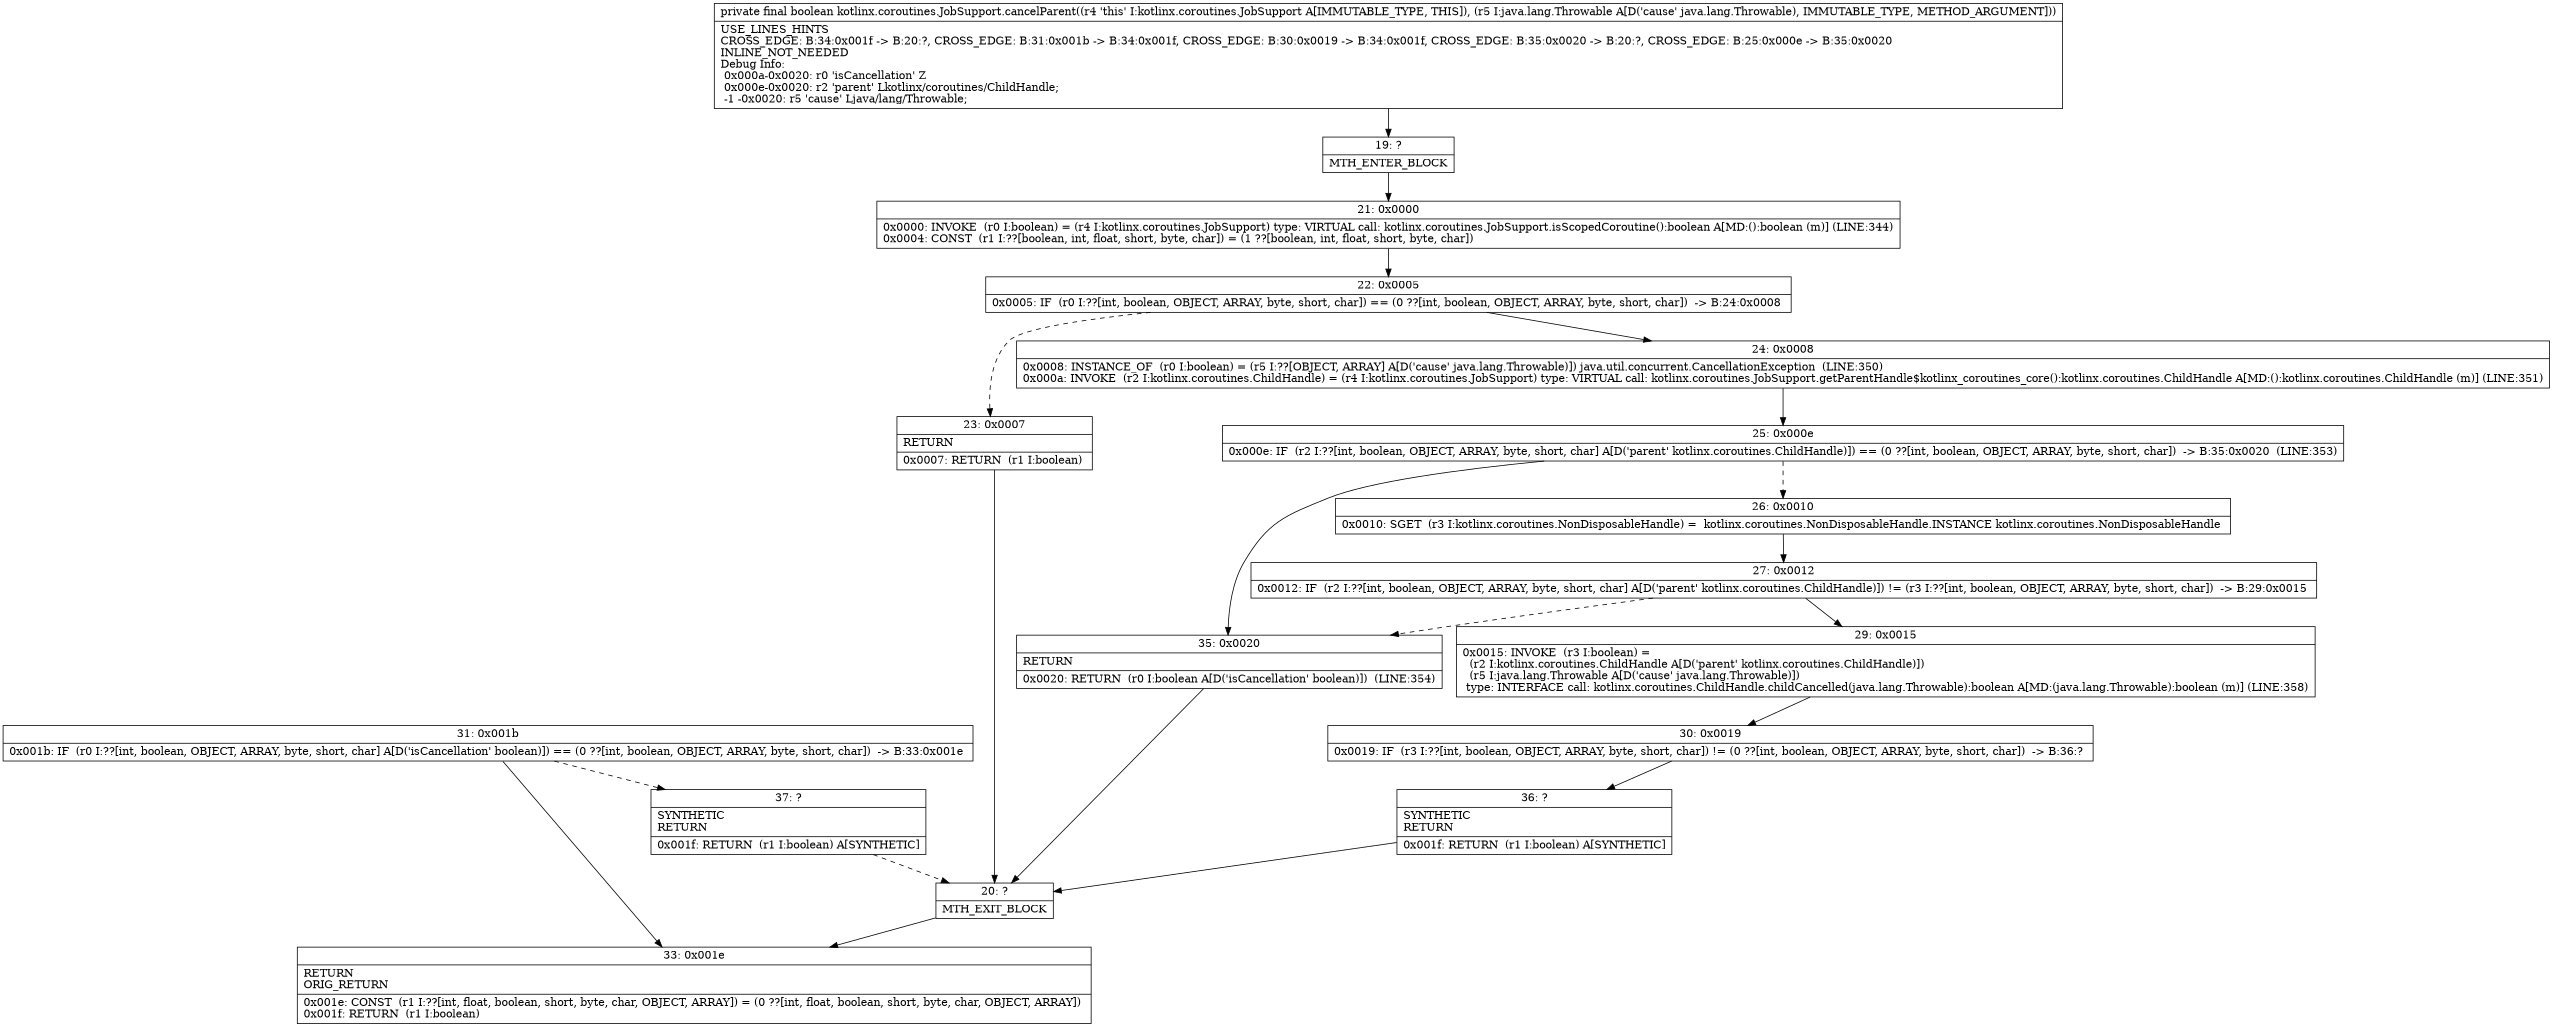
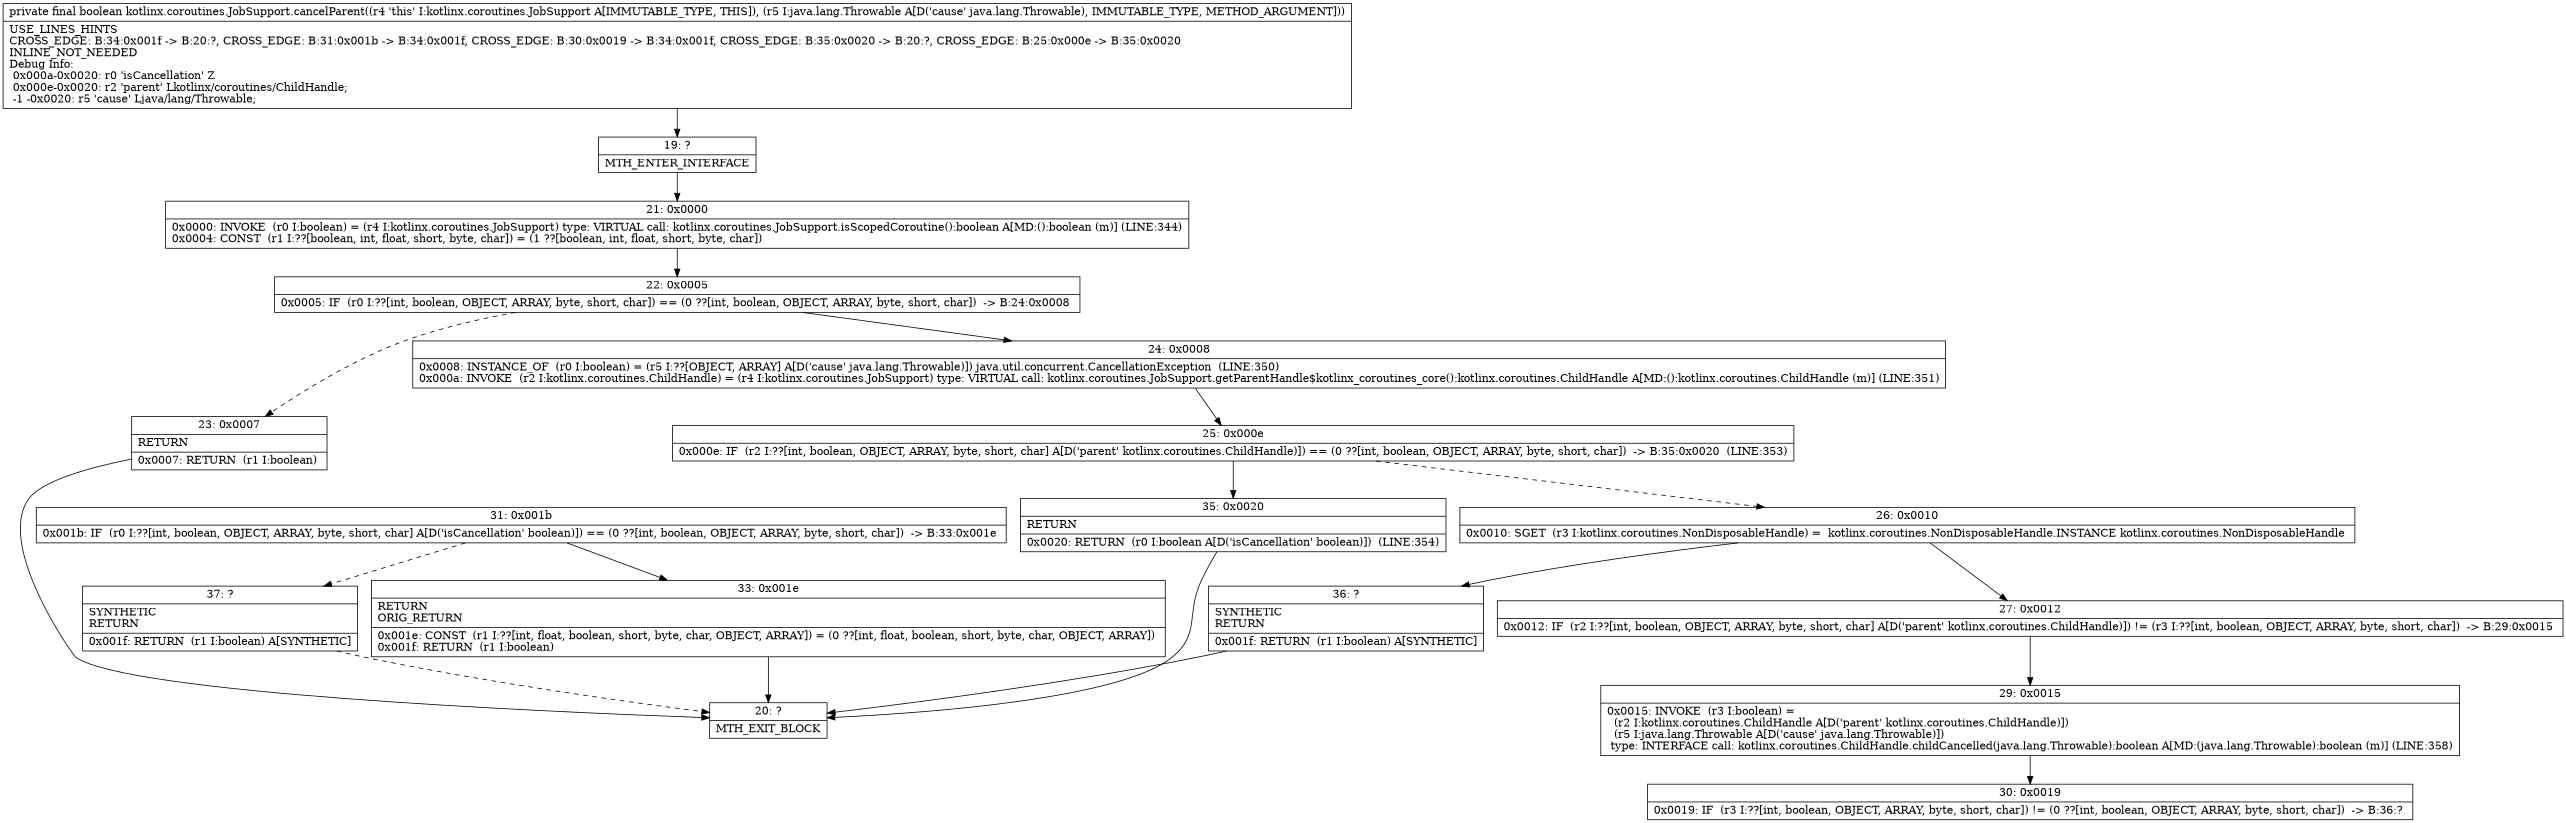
(1388, 163) -> (677, 163)
(1526, 615) -> none
(1643, 774) -> (1603, 561)
(887, 931) -> (768, 676)
